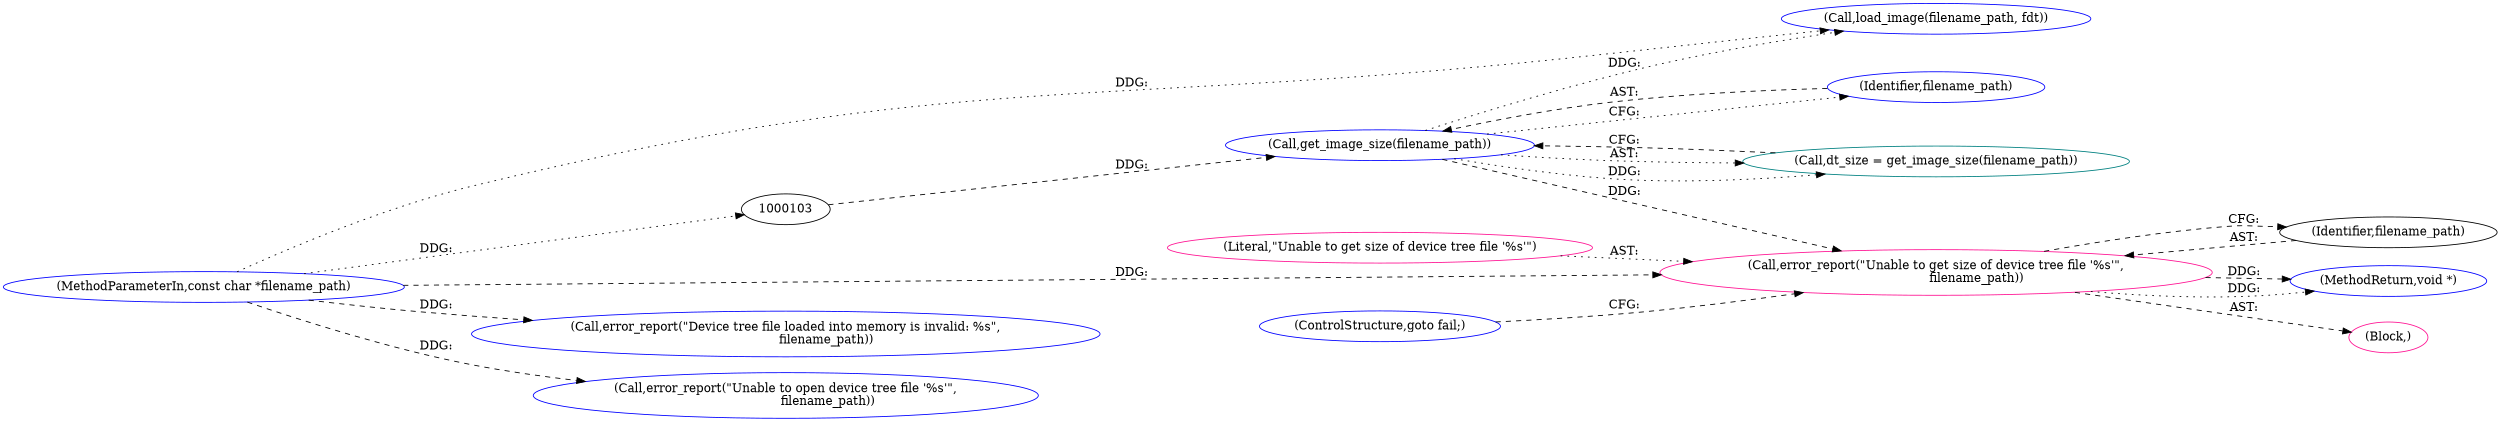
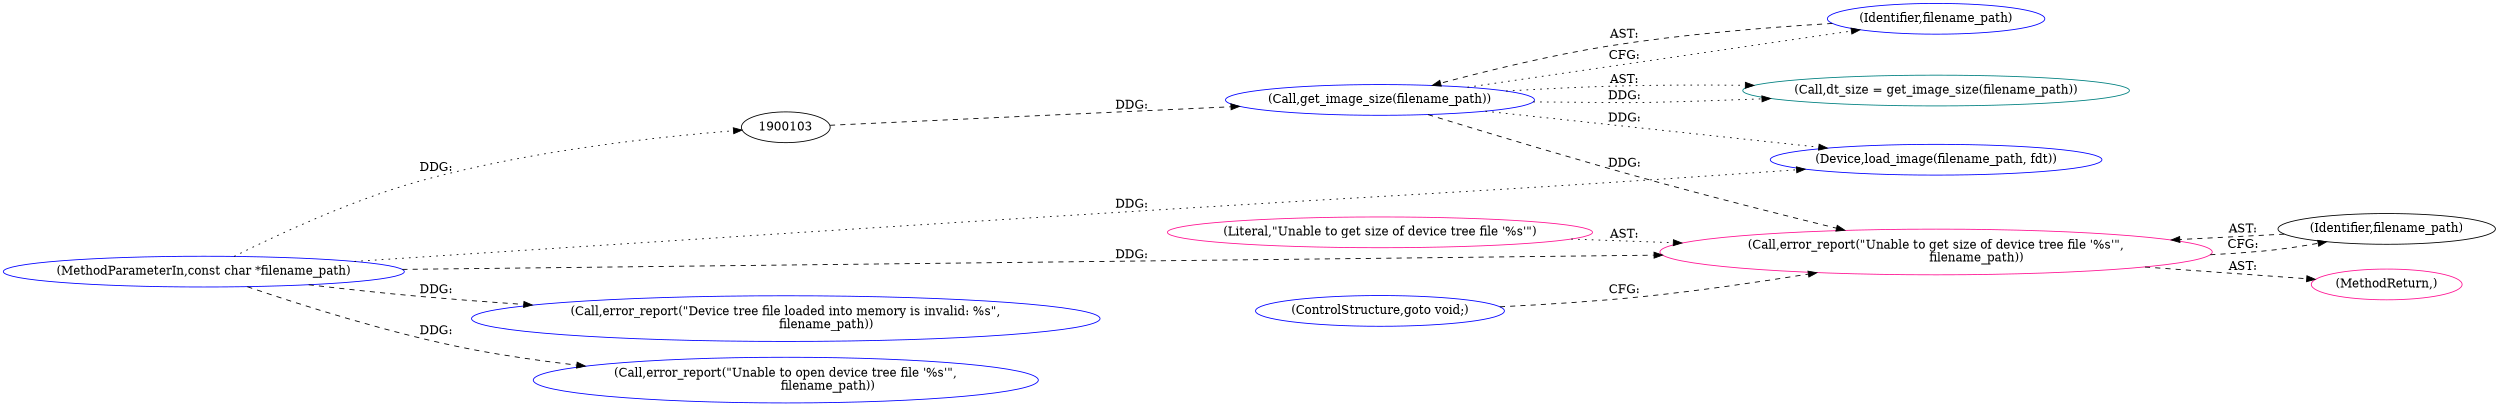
(1936, 19) -> (1936, 160)
(1659, 148) -> none
(786, 209) -> (786, 127)
(2388, 281) -> none
(1380, 326) -> (1380, 311)
(2388, 337) -> (2387, 284)
